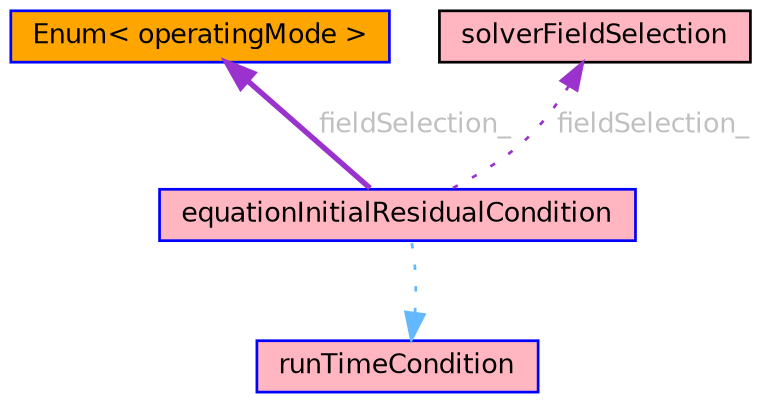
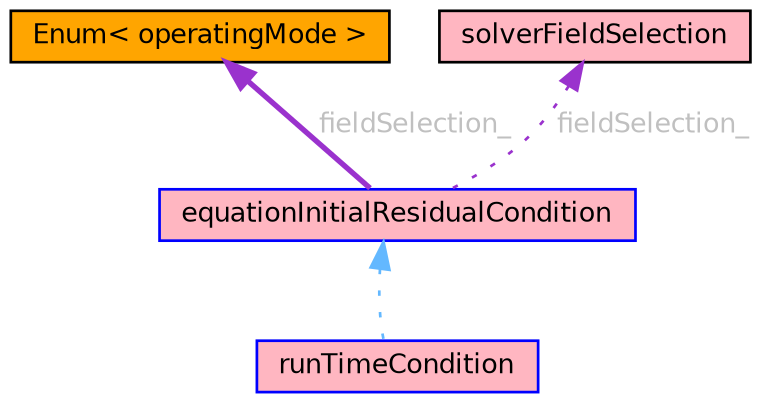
(200, 37) -> (200, 37)
(415, 277) -> (380, 305)
